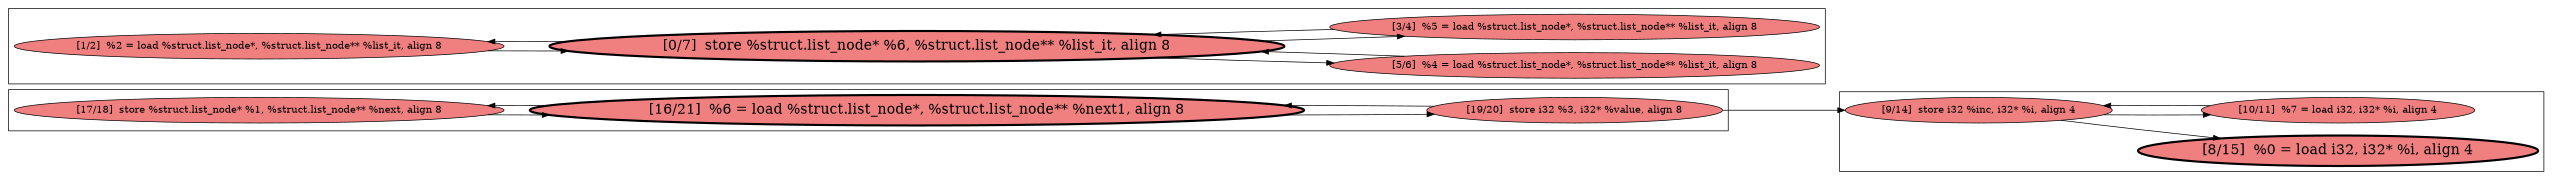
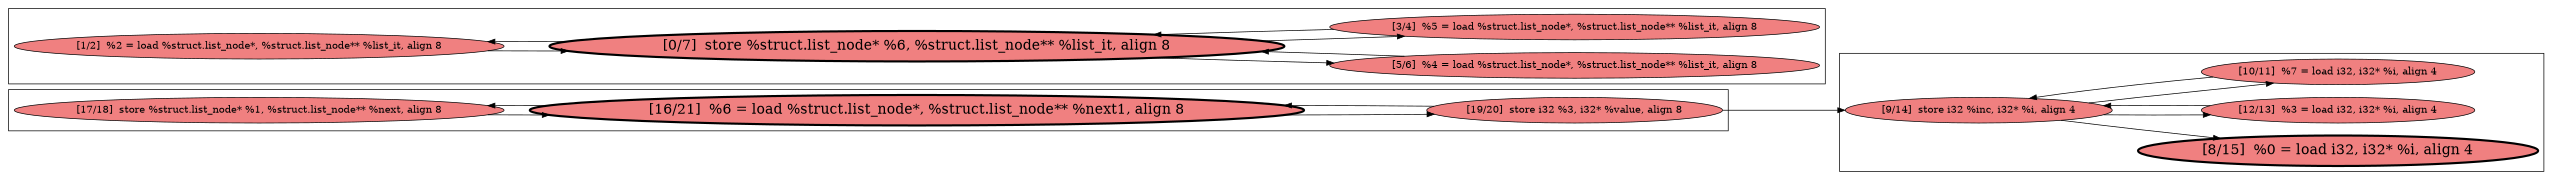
none -> (2338, 110)
